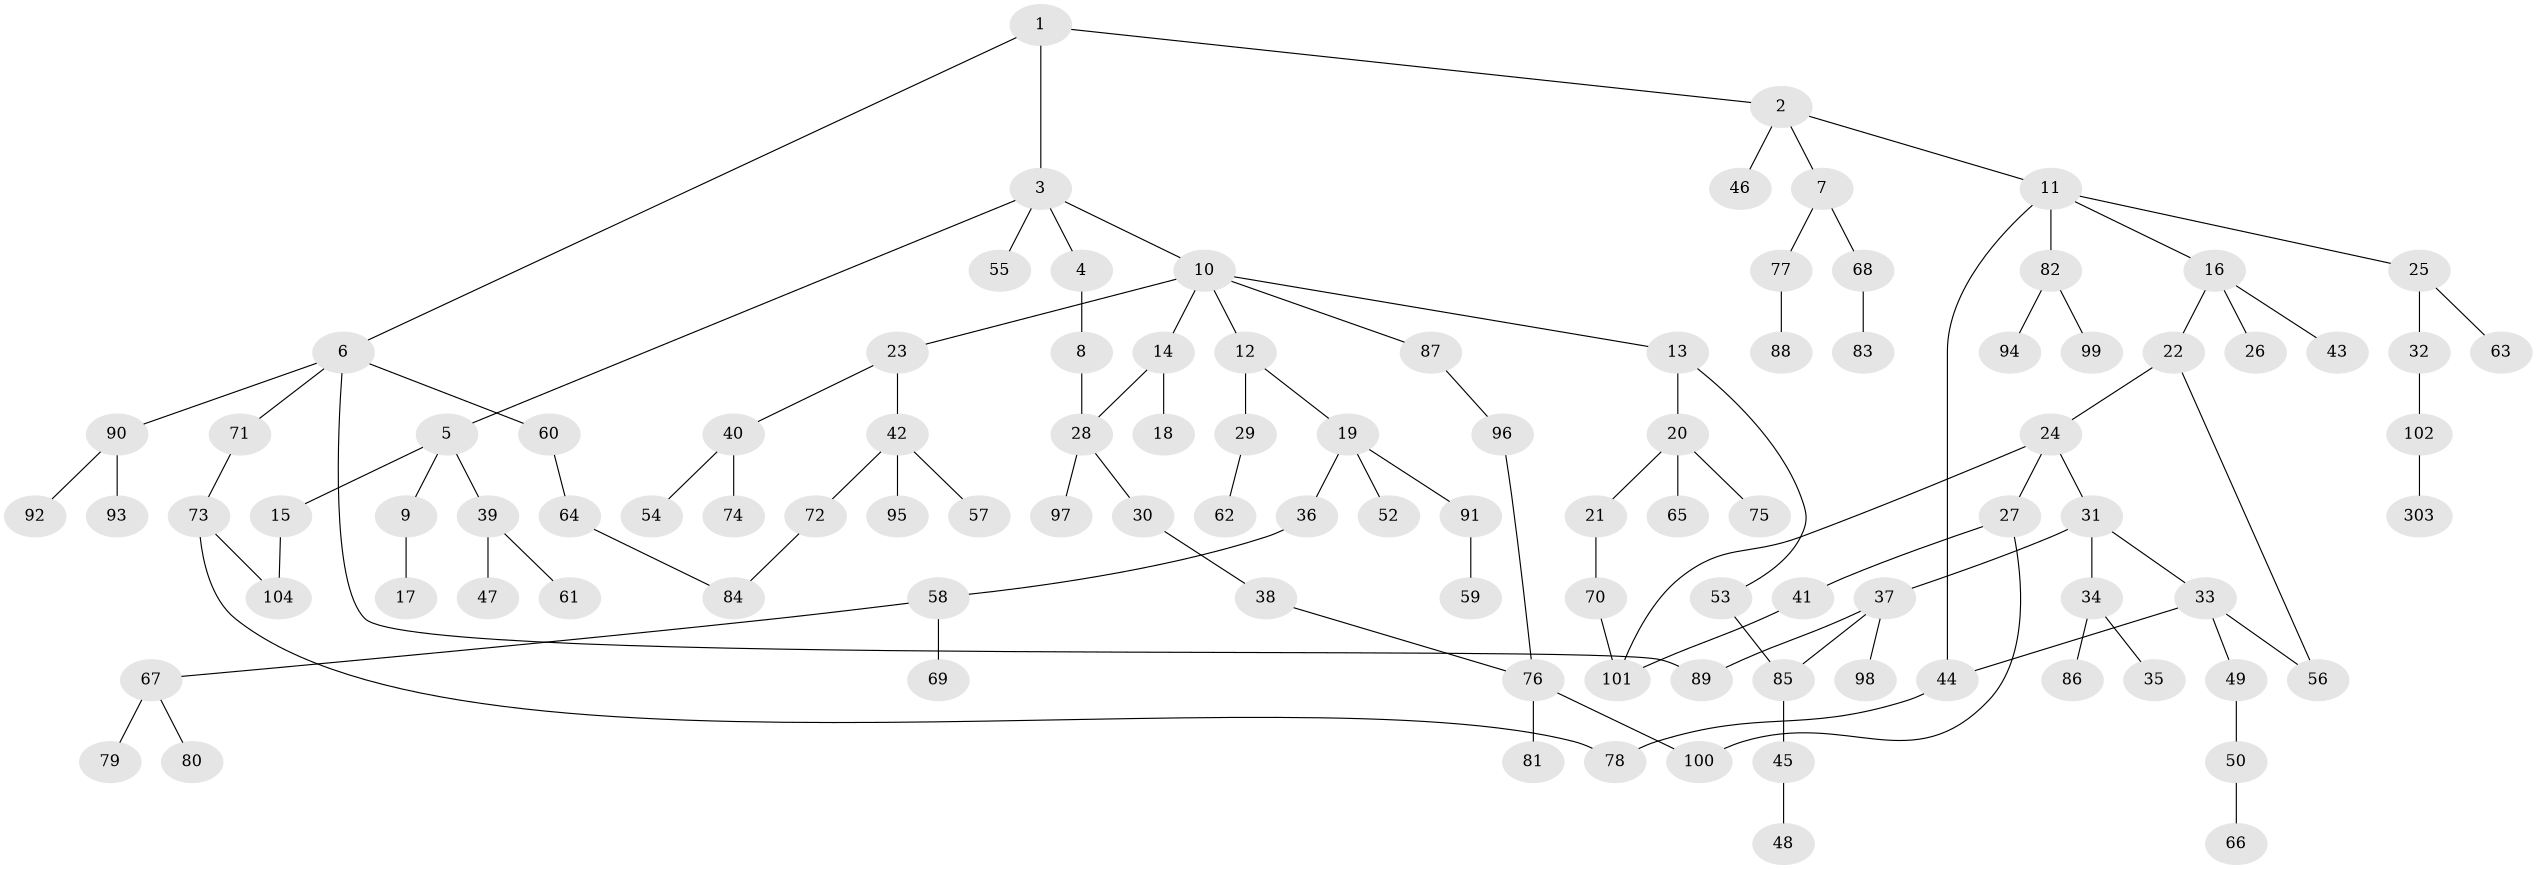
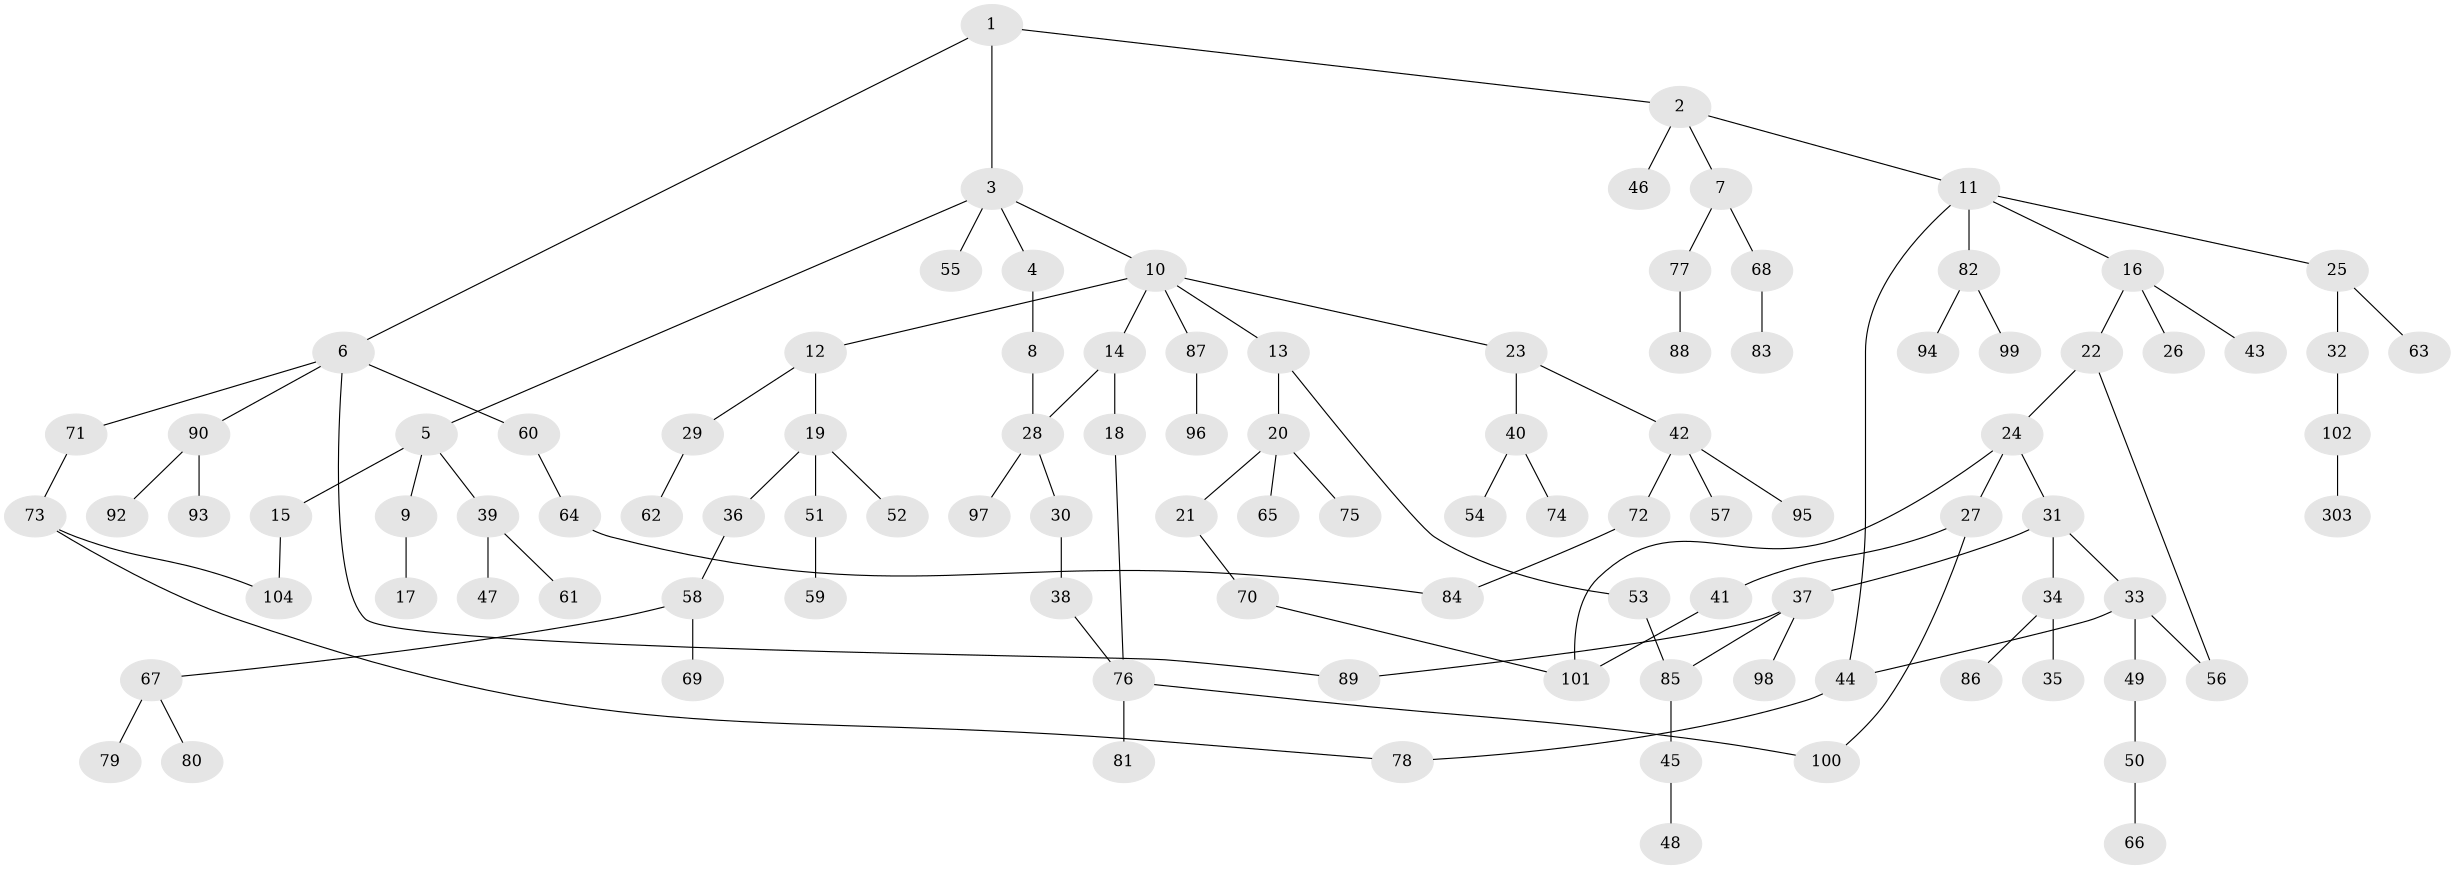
(1471, 516) -> (816, 516)
(1519, 557) -> (1119, 557)
